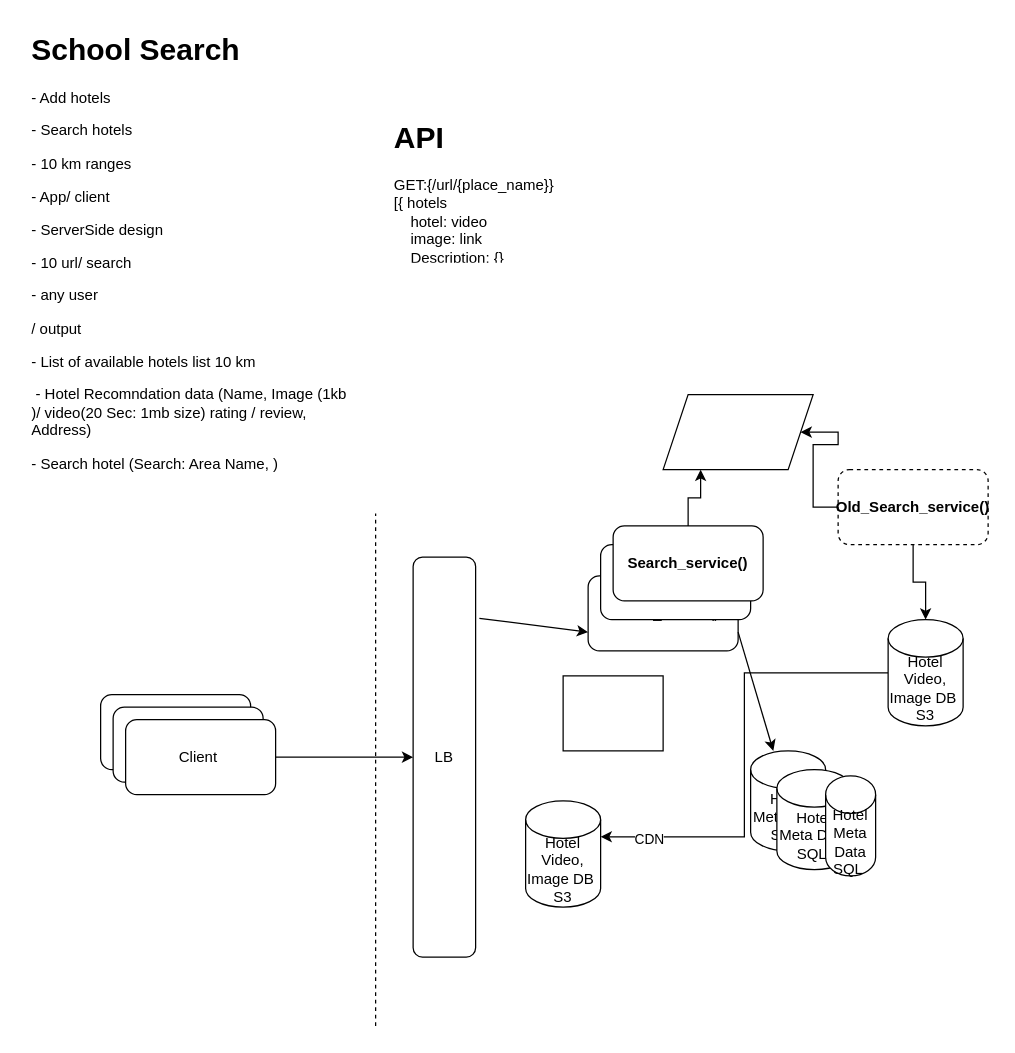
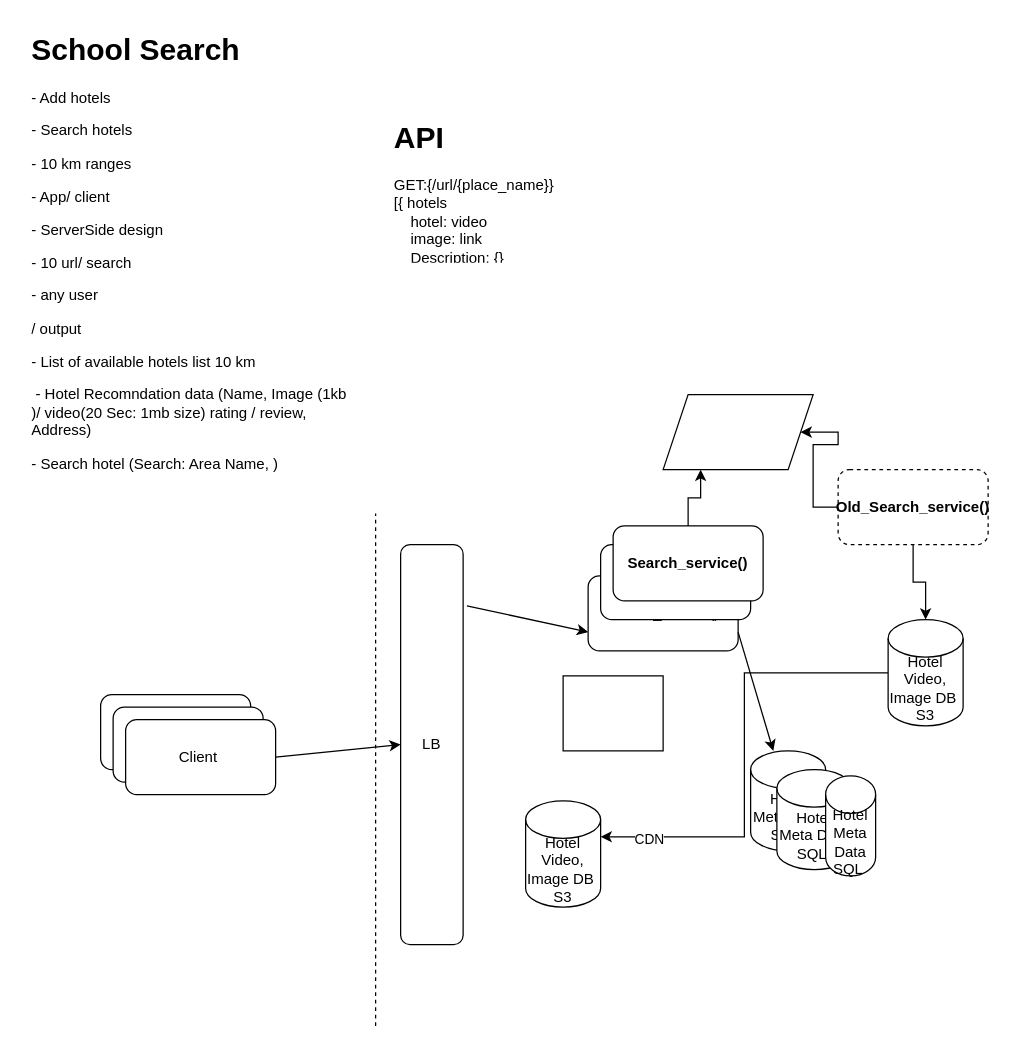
(444, 757) -> (432, 744)
